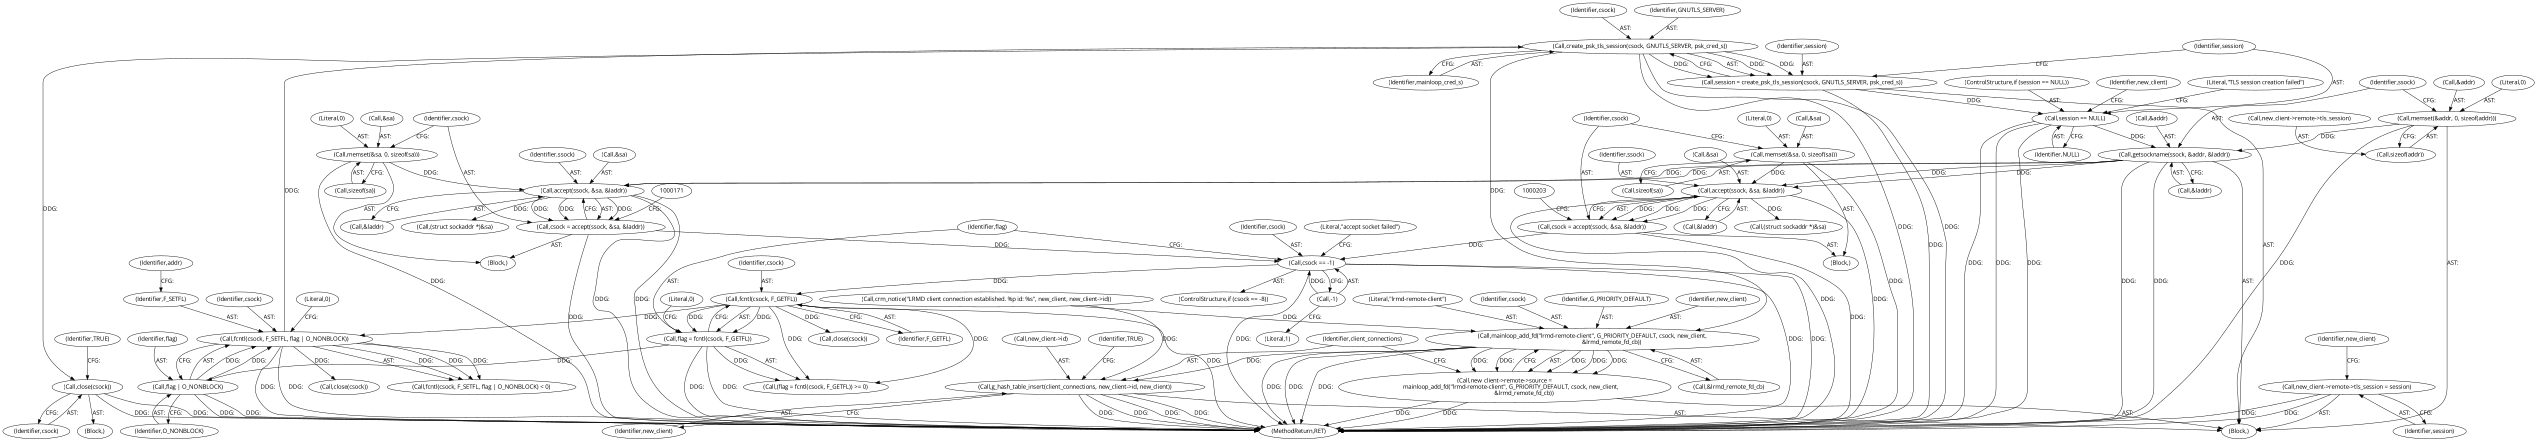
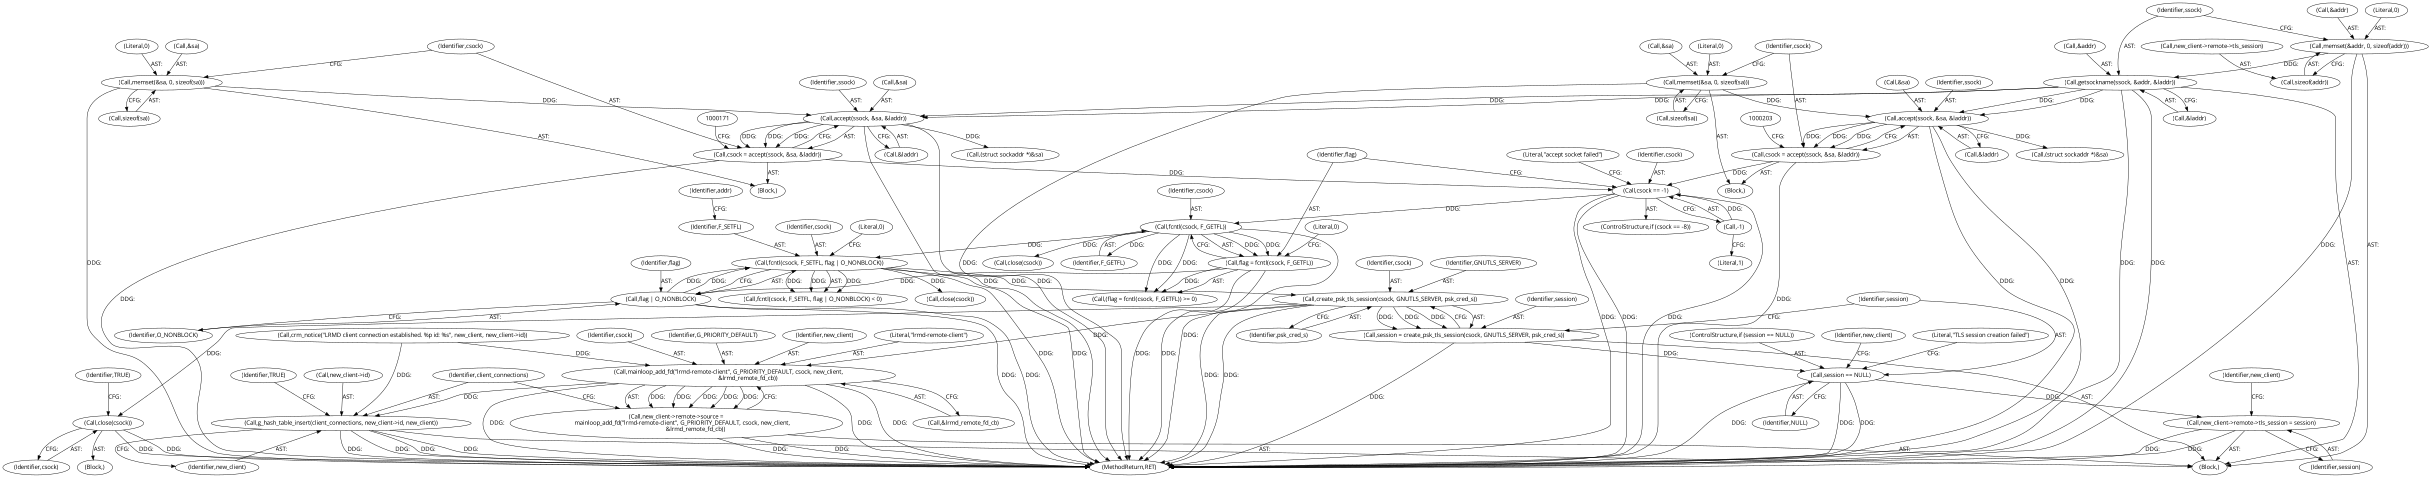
(1426, 83) -> (1279, 336)
(2122, 136) -> (2036, 398)
(857, 317) -> (1138, 245)
